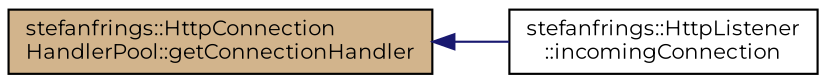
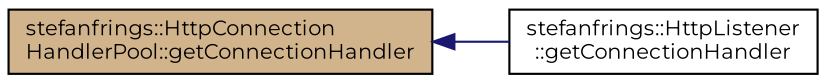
(663, 42) -> (663, 42)
